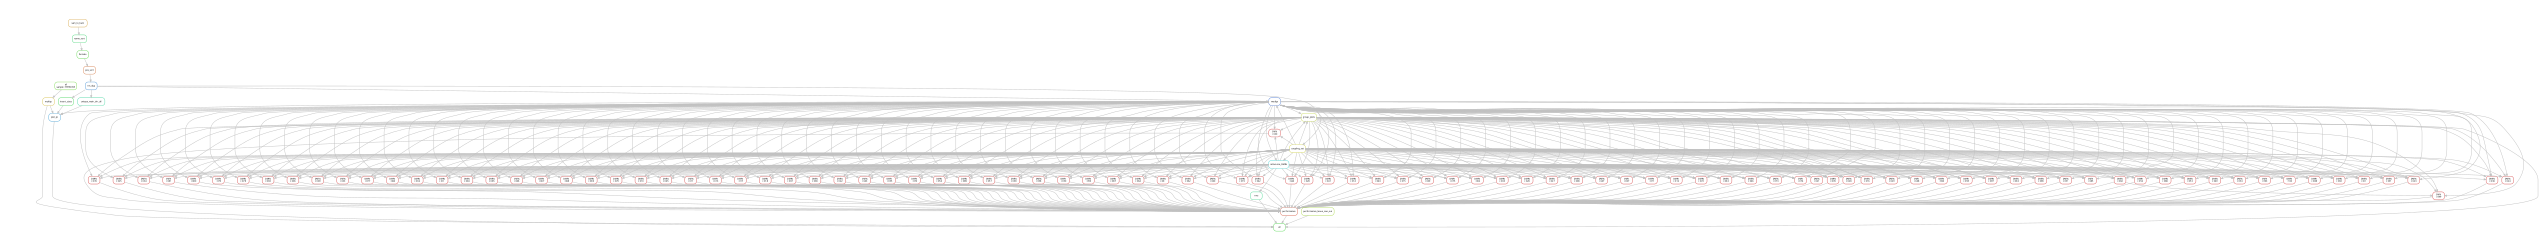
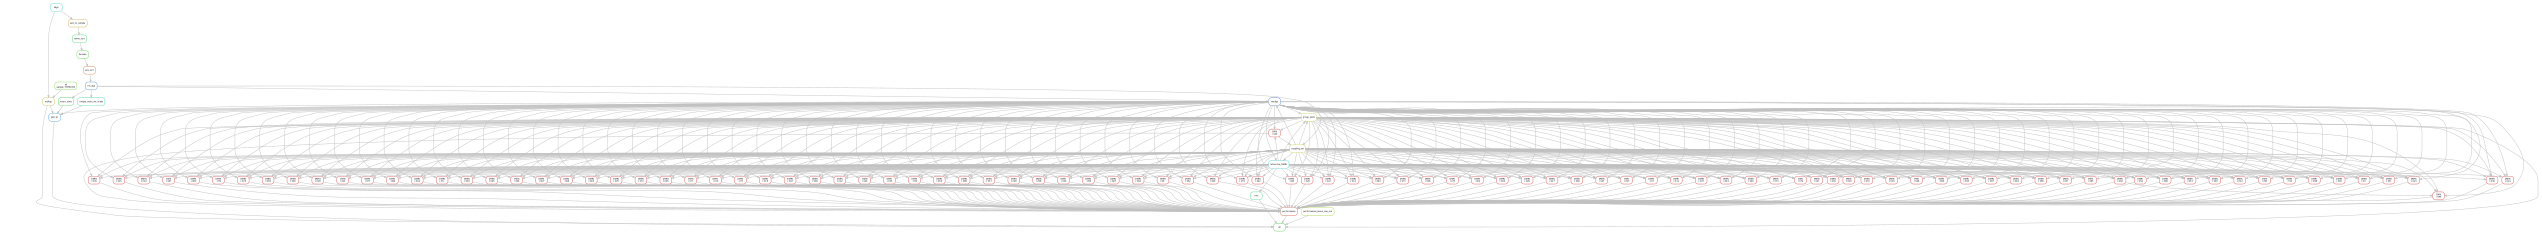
none -> (56, 7)
(78, 23) -> (78, 23)
(91, 102) -> (91, 102)
(1288, 141) -> (1284, 140)
